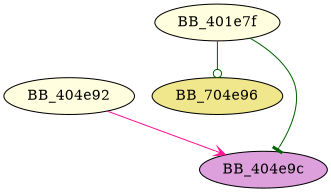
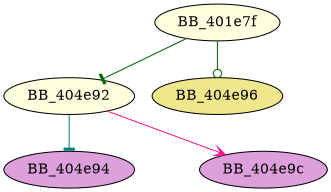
(295, 85) -> (146, 58)
(217, 96) -> (217, 96)
none -> (69, 170)
